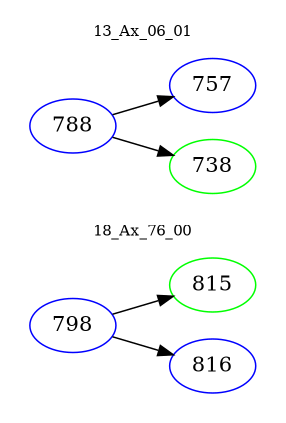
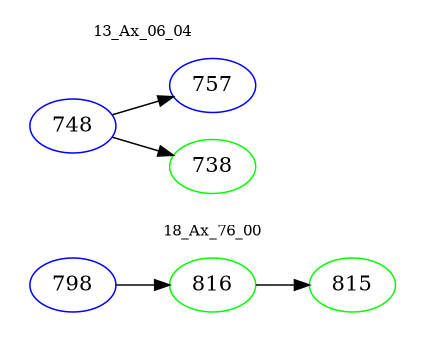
(143, 32) -> (143, 32)
(73, 126) -> (73, 126)
(135, 307) -> (275, 285)
(213, 366) -> (213, 285)
